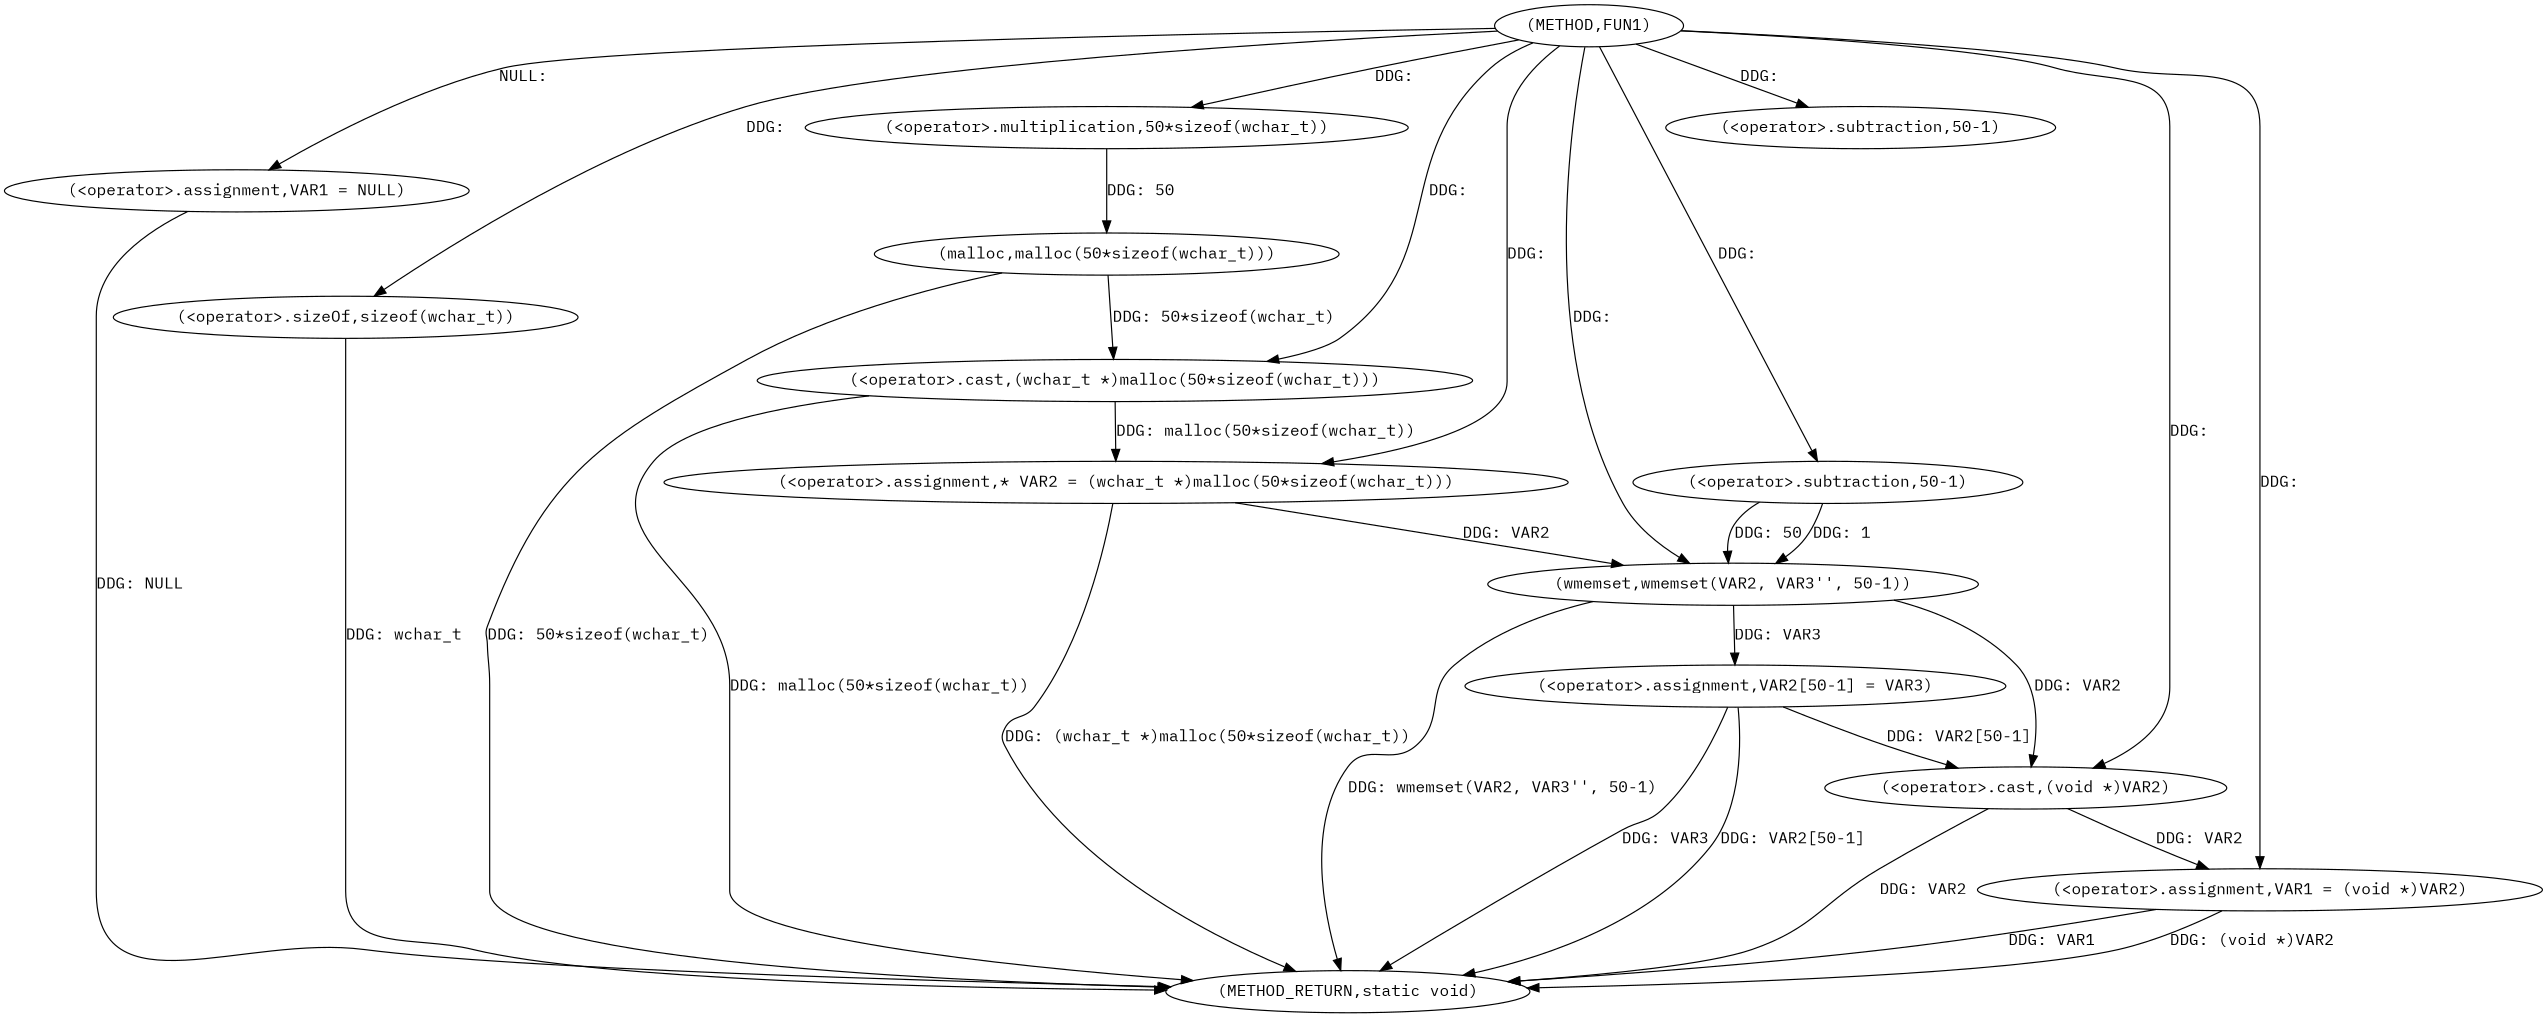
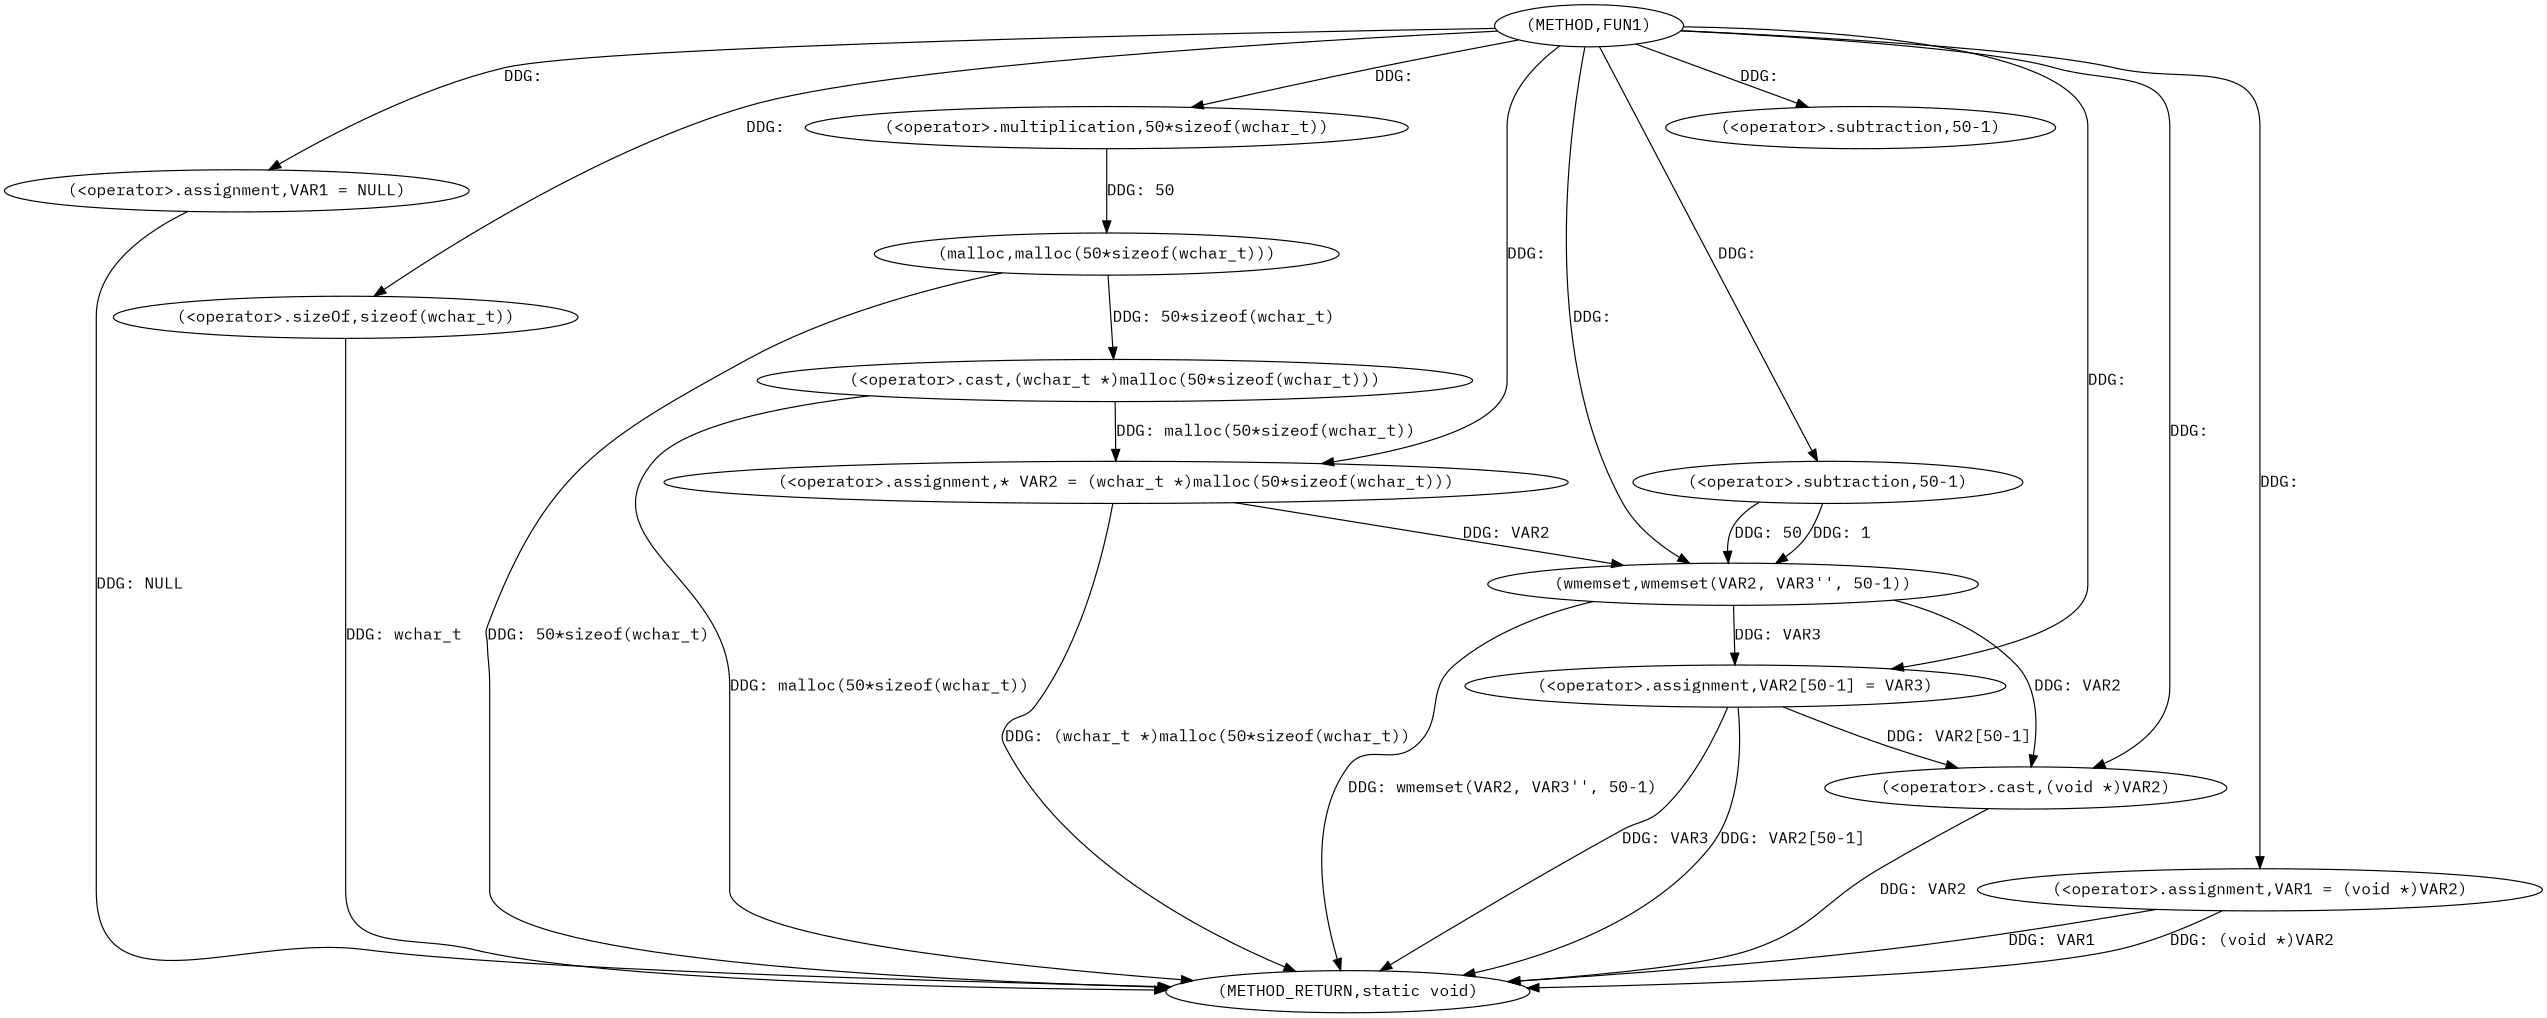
(528, 77) -> (528, 77)
(1417, 213) -> (2088, 244)
(2132, 837) -> none
